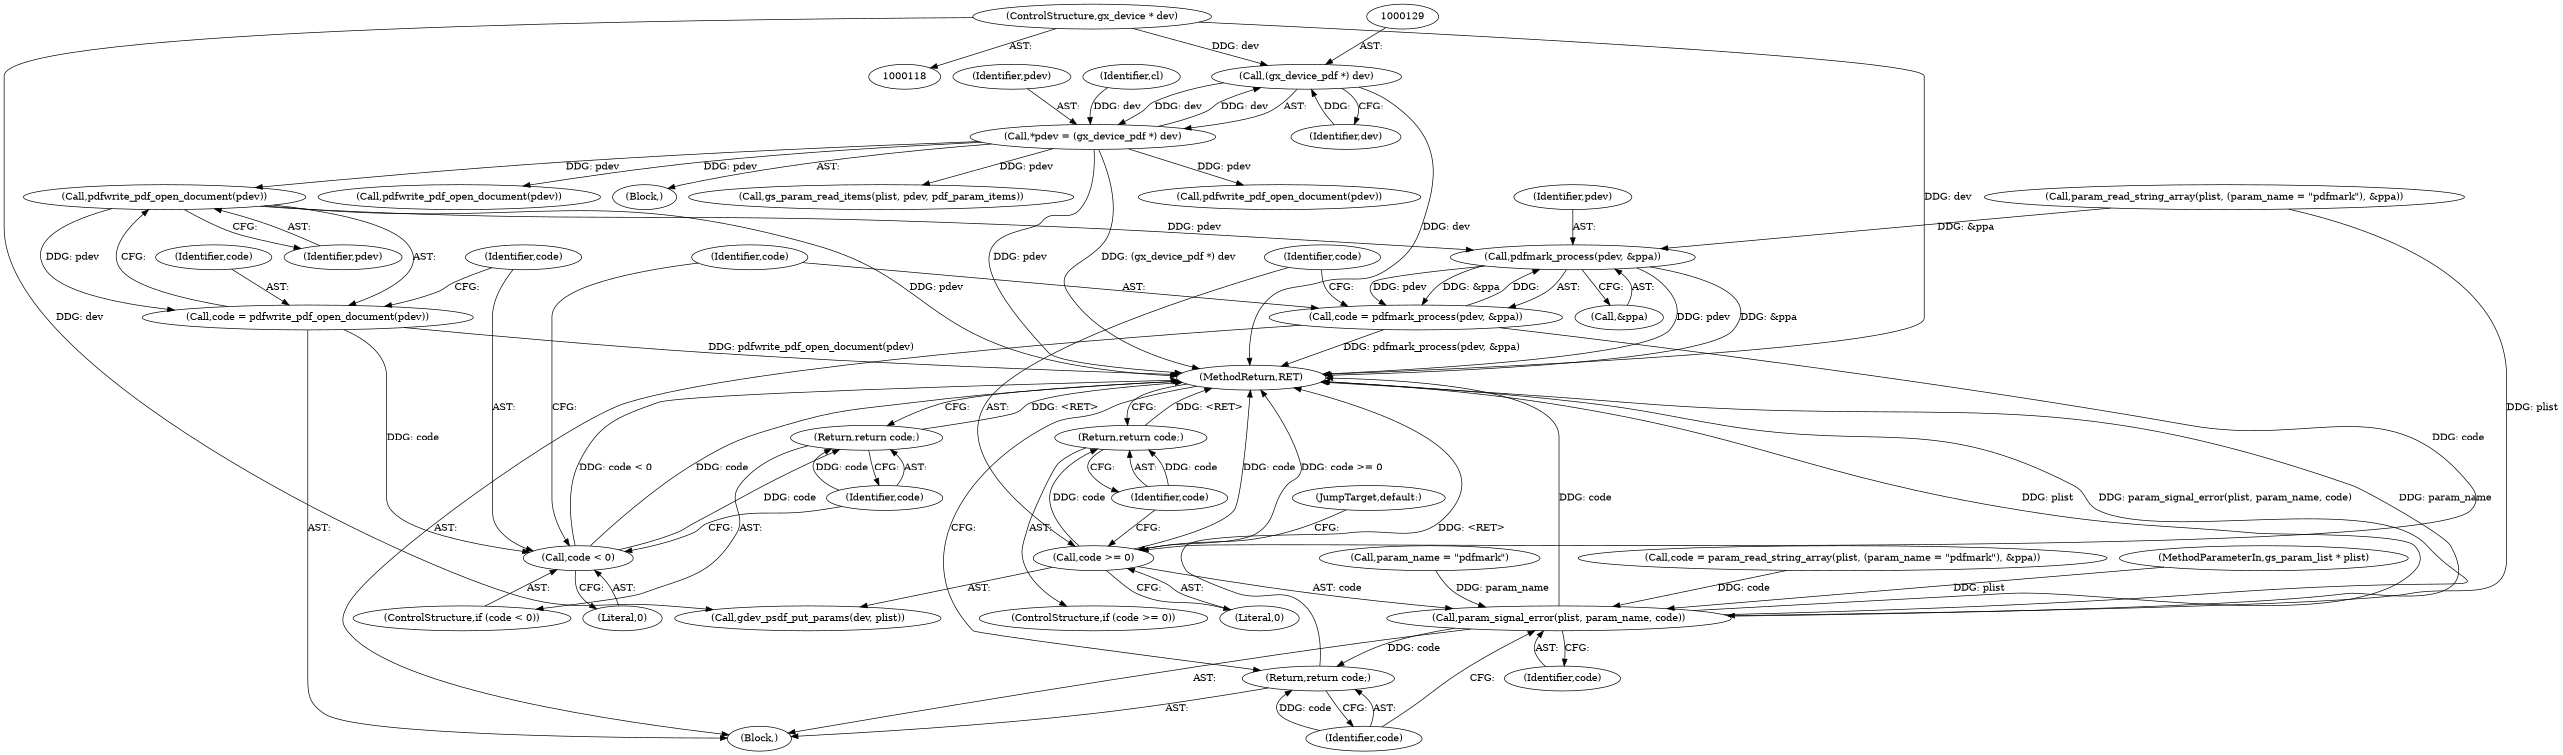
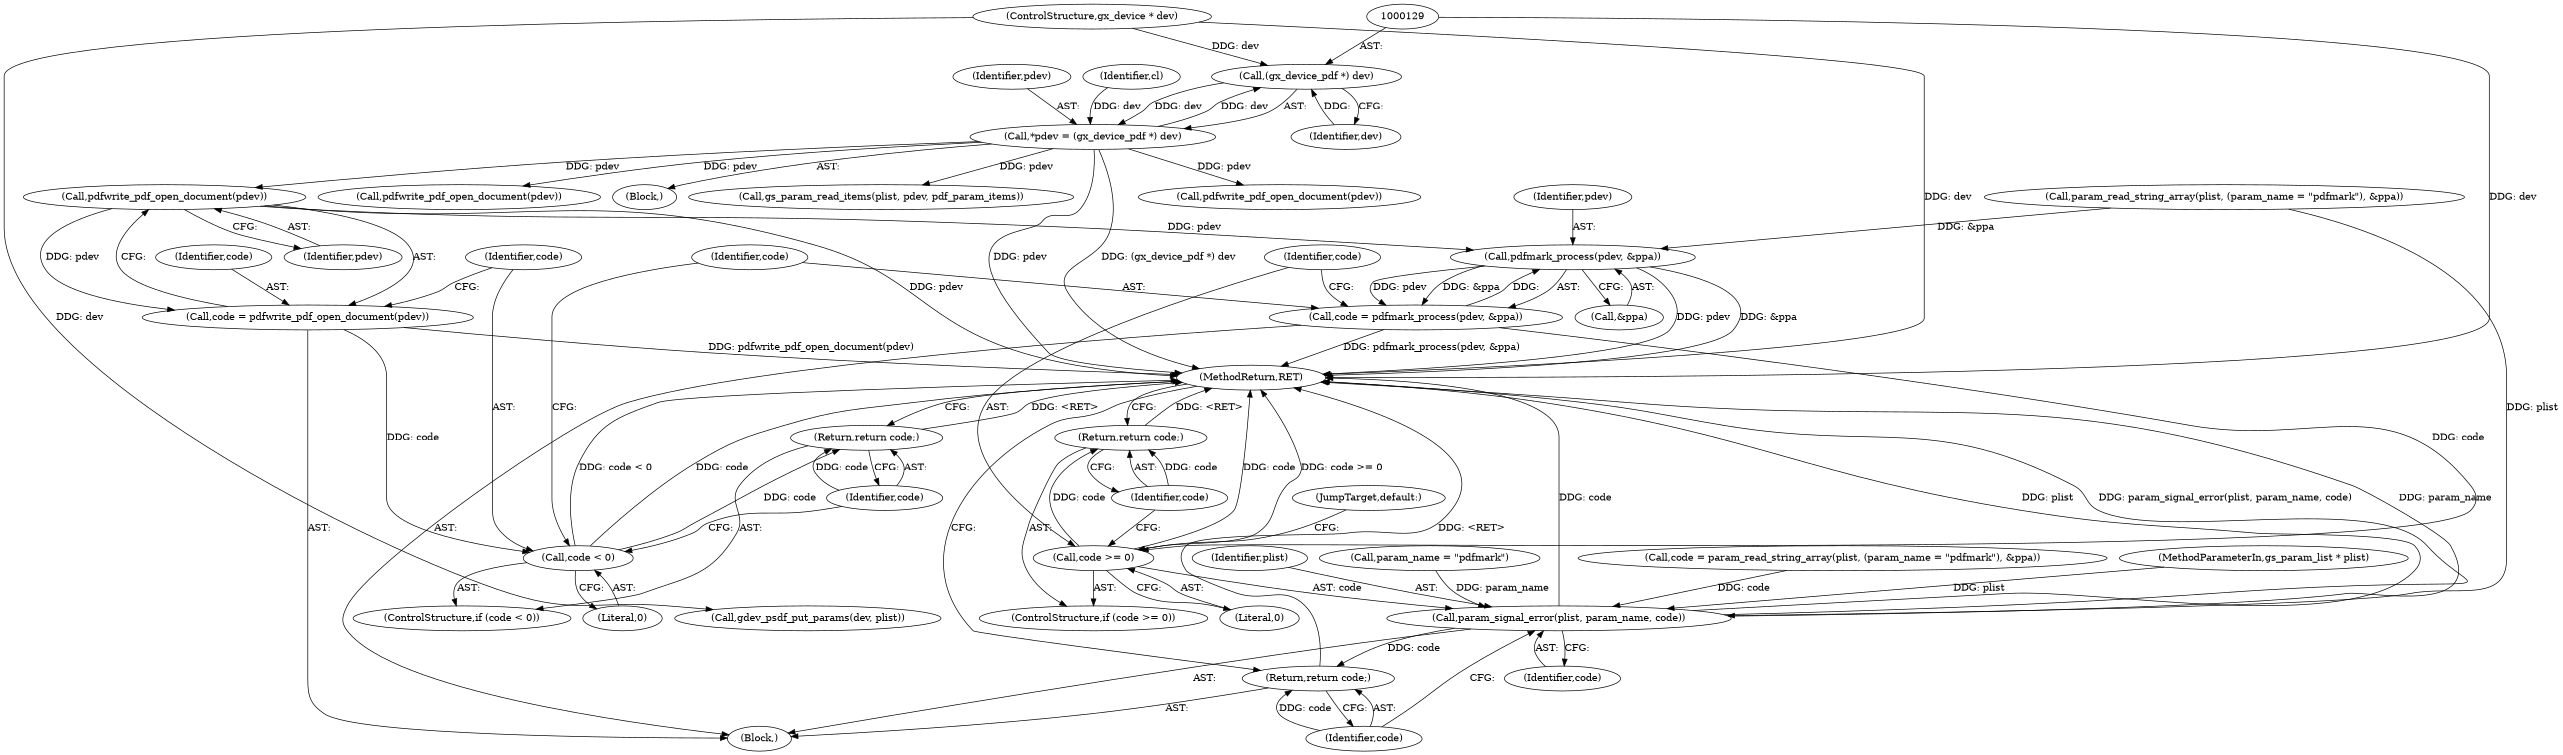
(905, 77) -> none
(1404, 256) -> (2489, 250)
none -> (1250, 558)
(960, 586) -> (1094, 585)
(518, 589) -> (482, 571)
